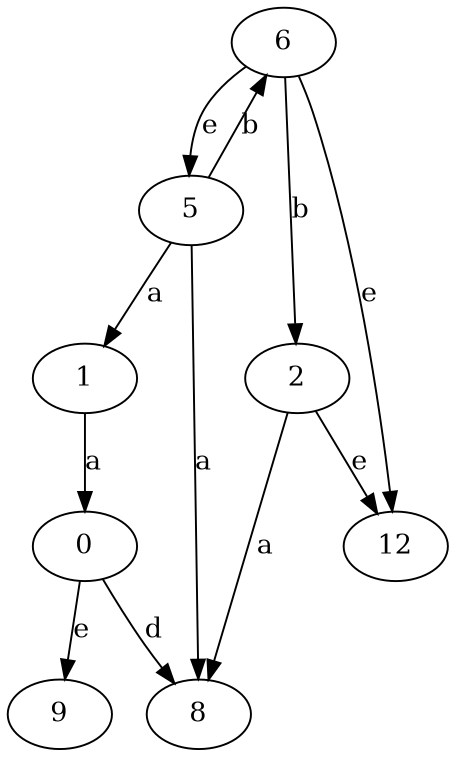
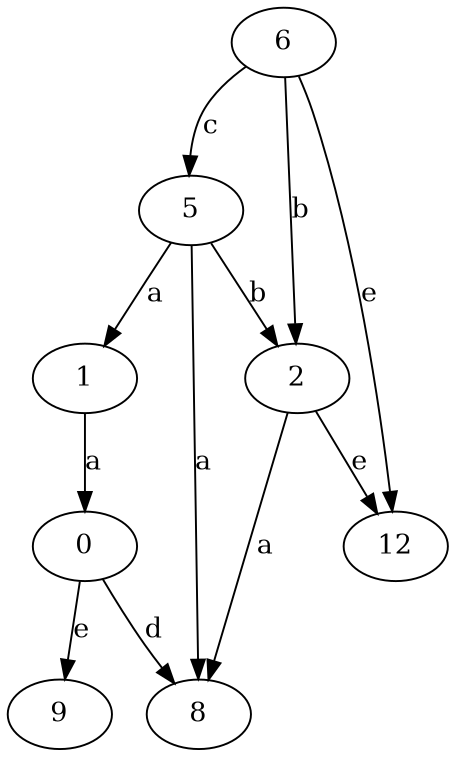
(210, 126) -> (210, 126)
(233, 135) -> (239, 286)
